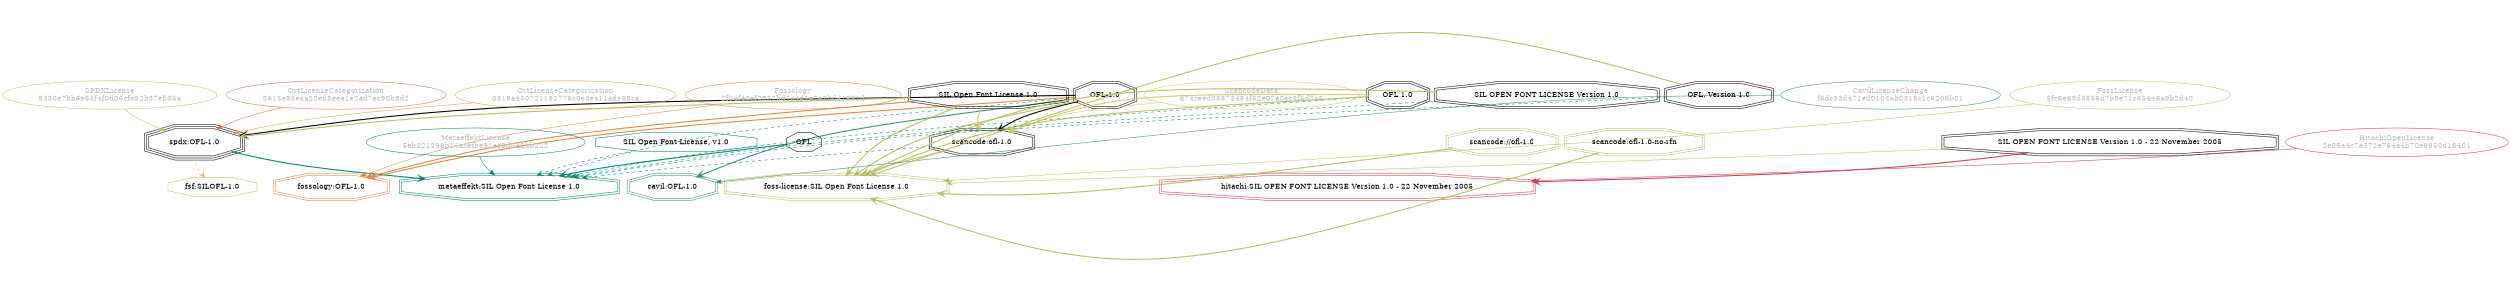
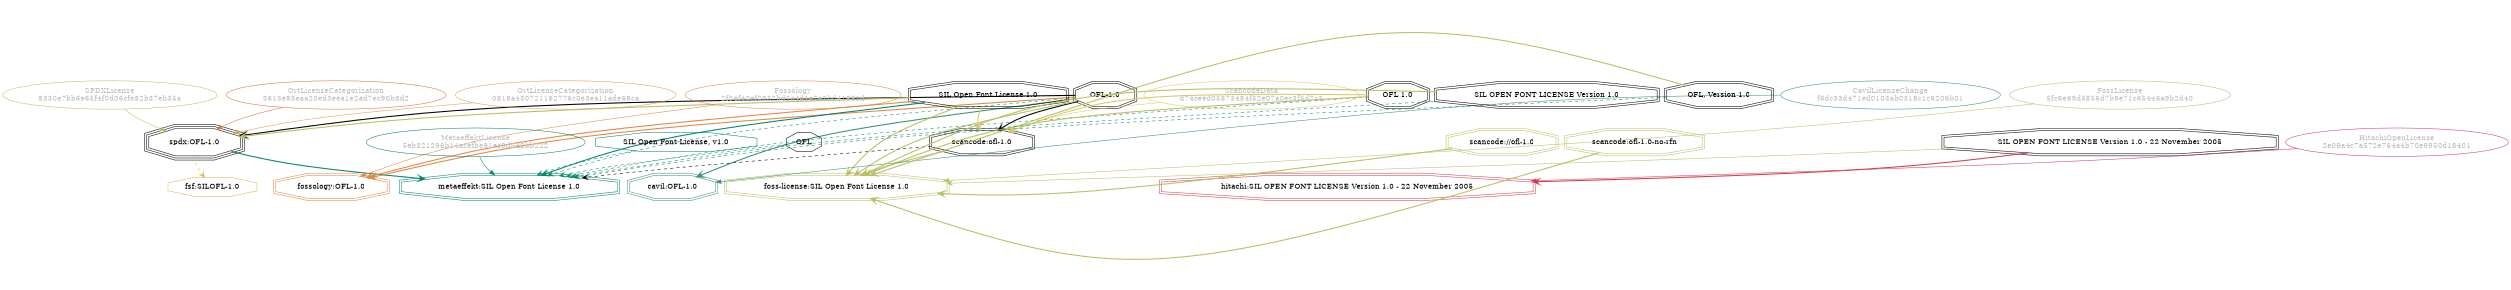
none -> (733, 127)
(675, 158) -> (675, 158)
(759, 161) -> (759, 161)
